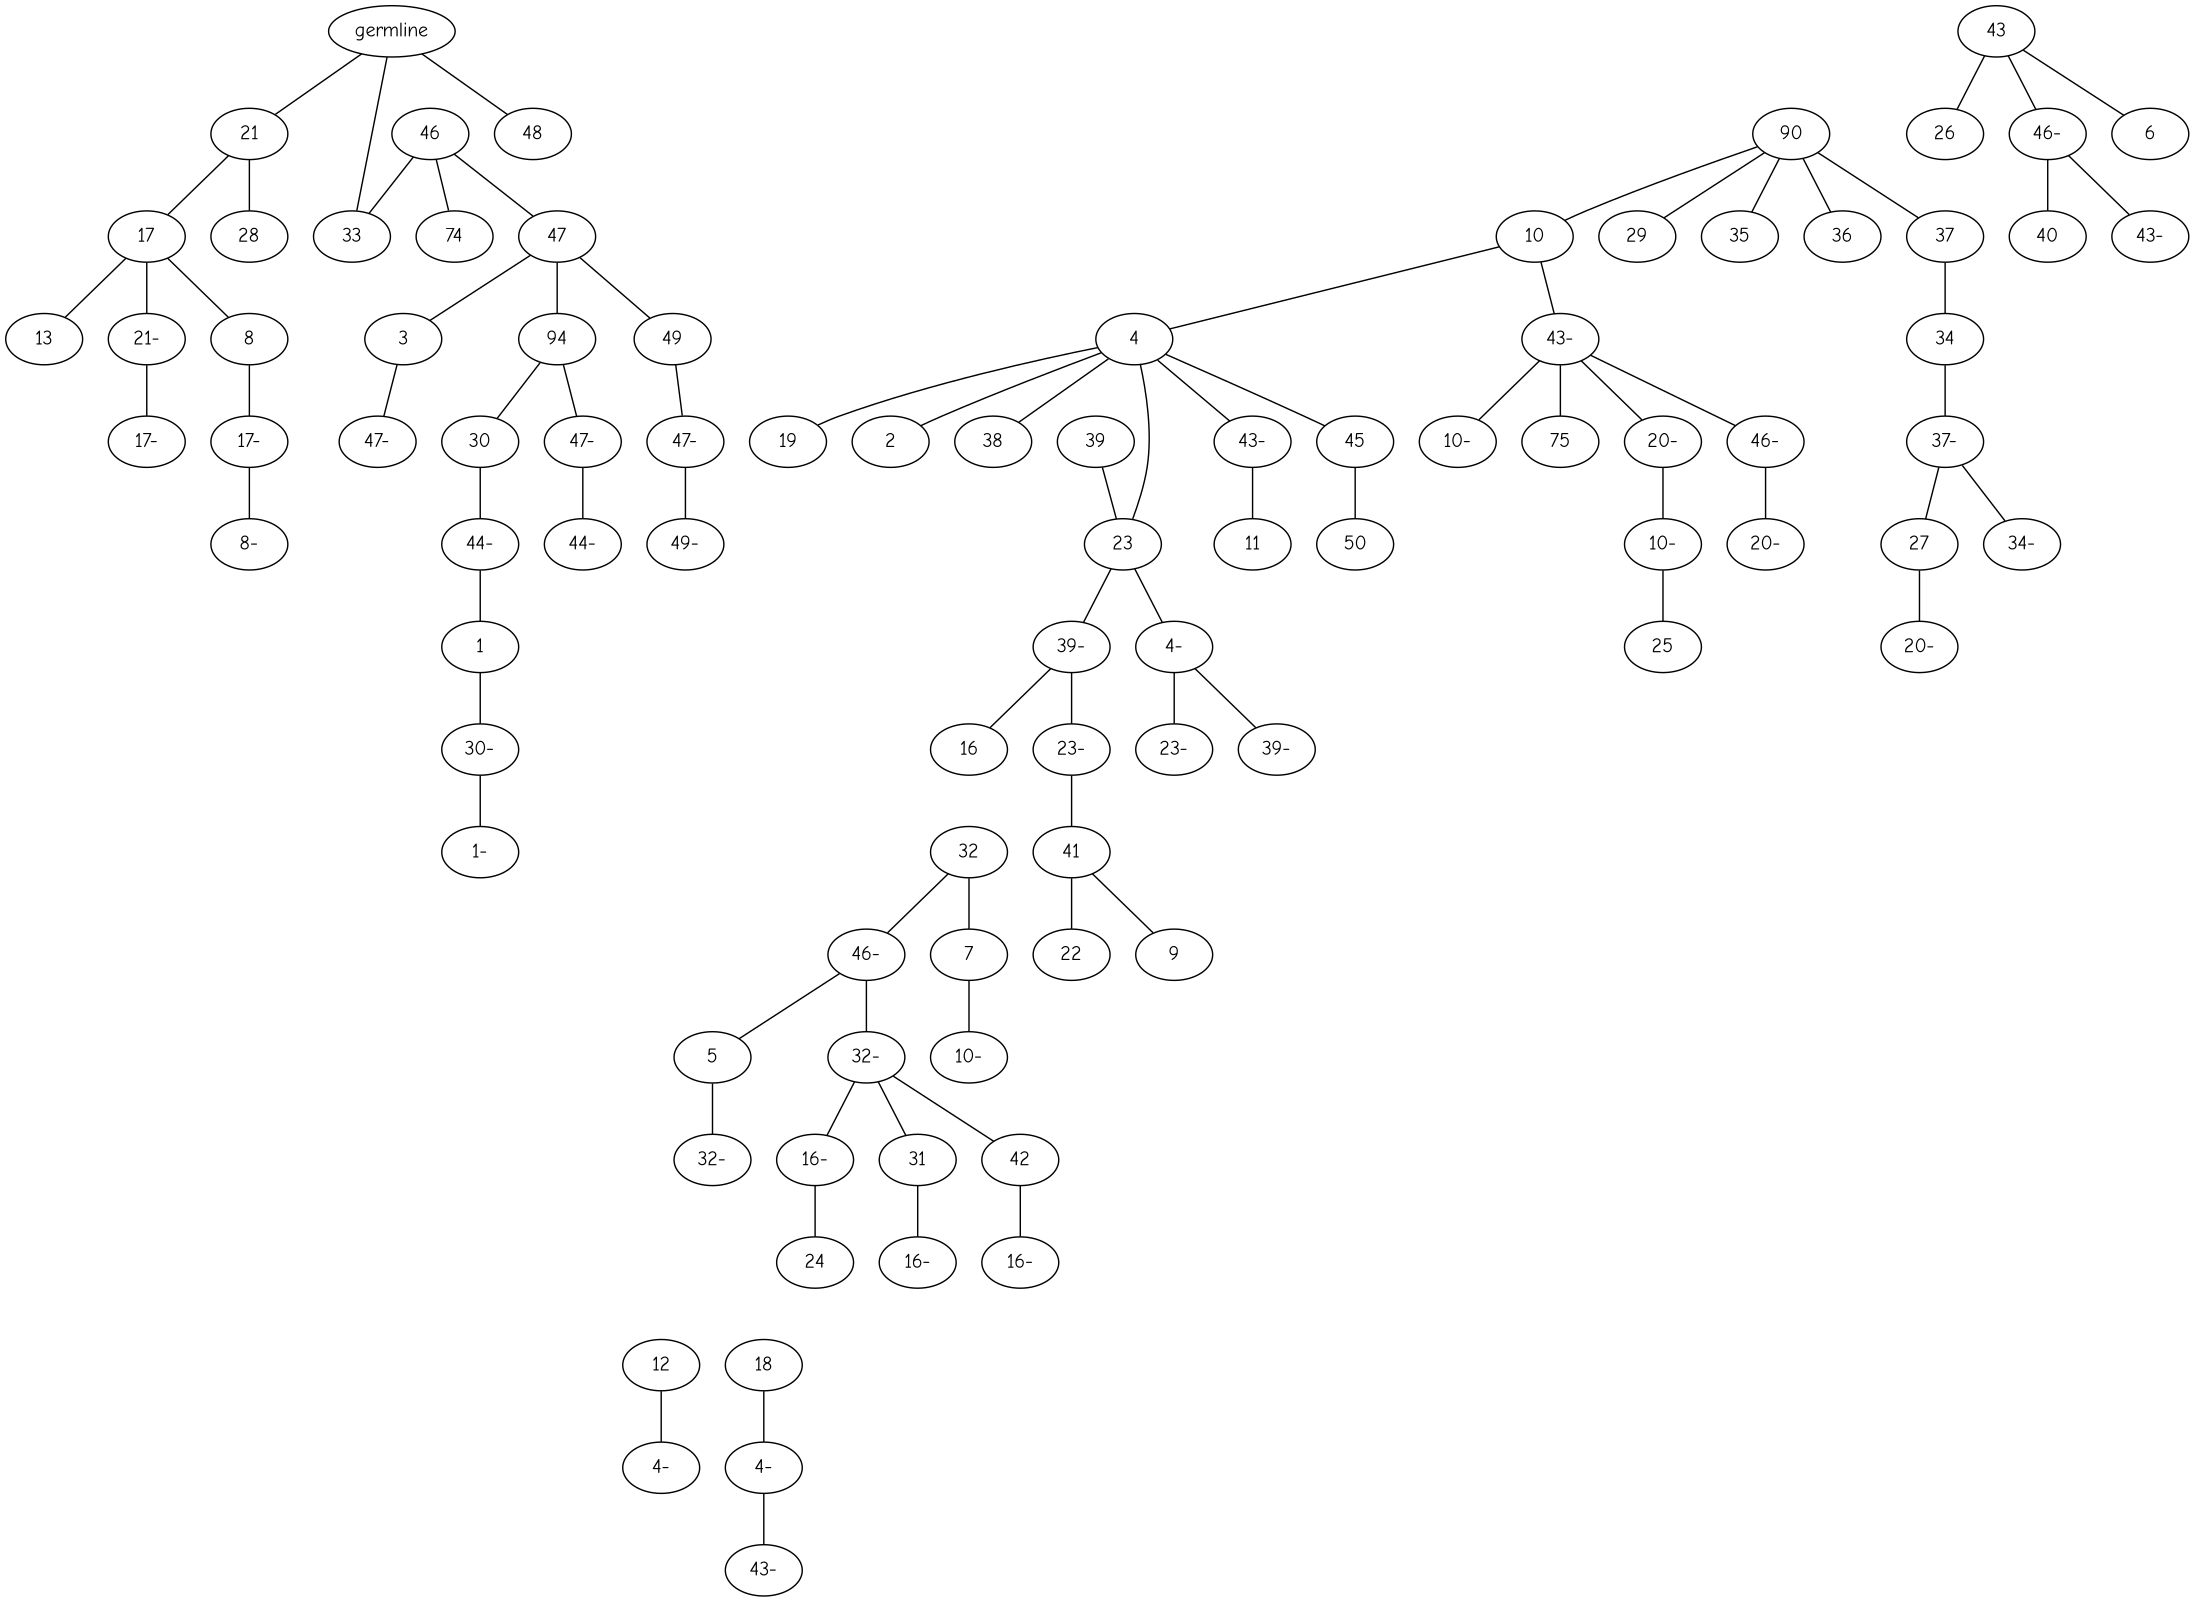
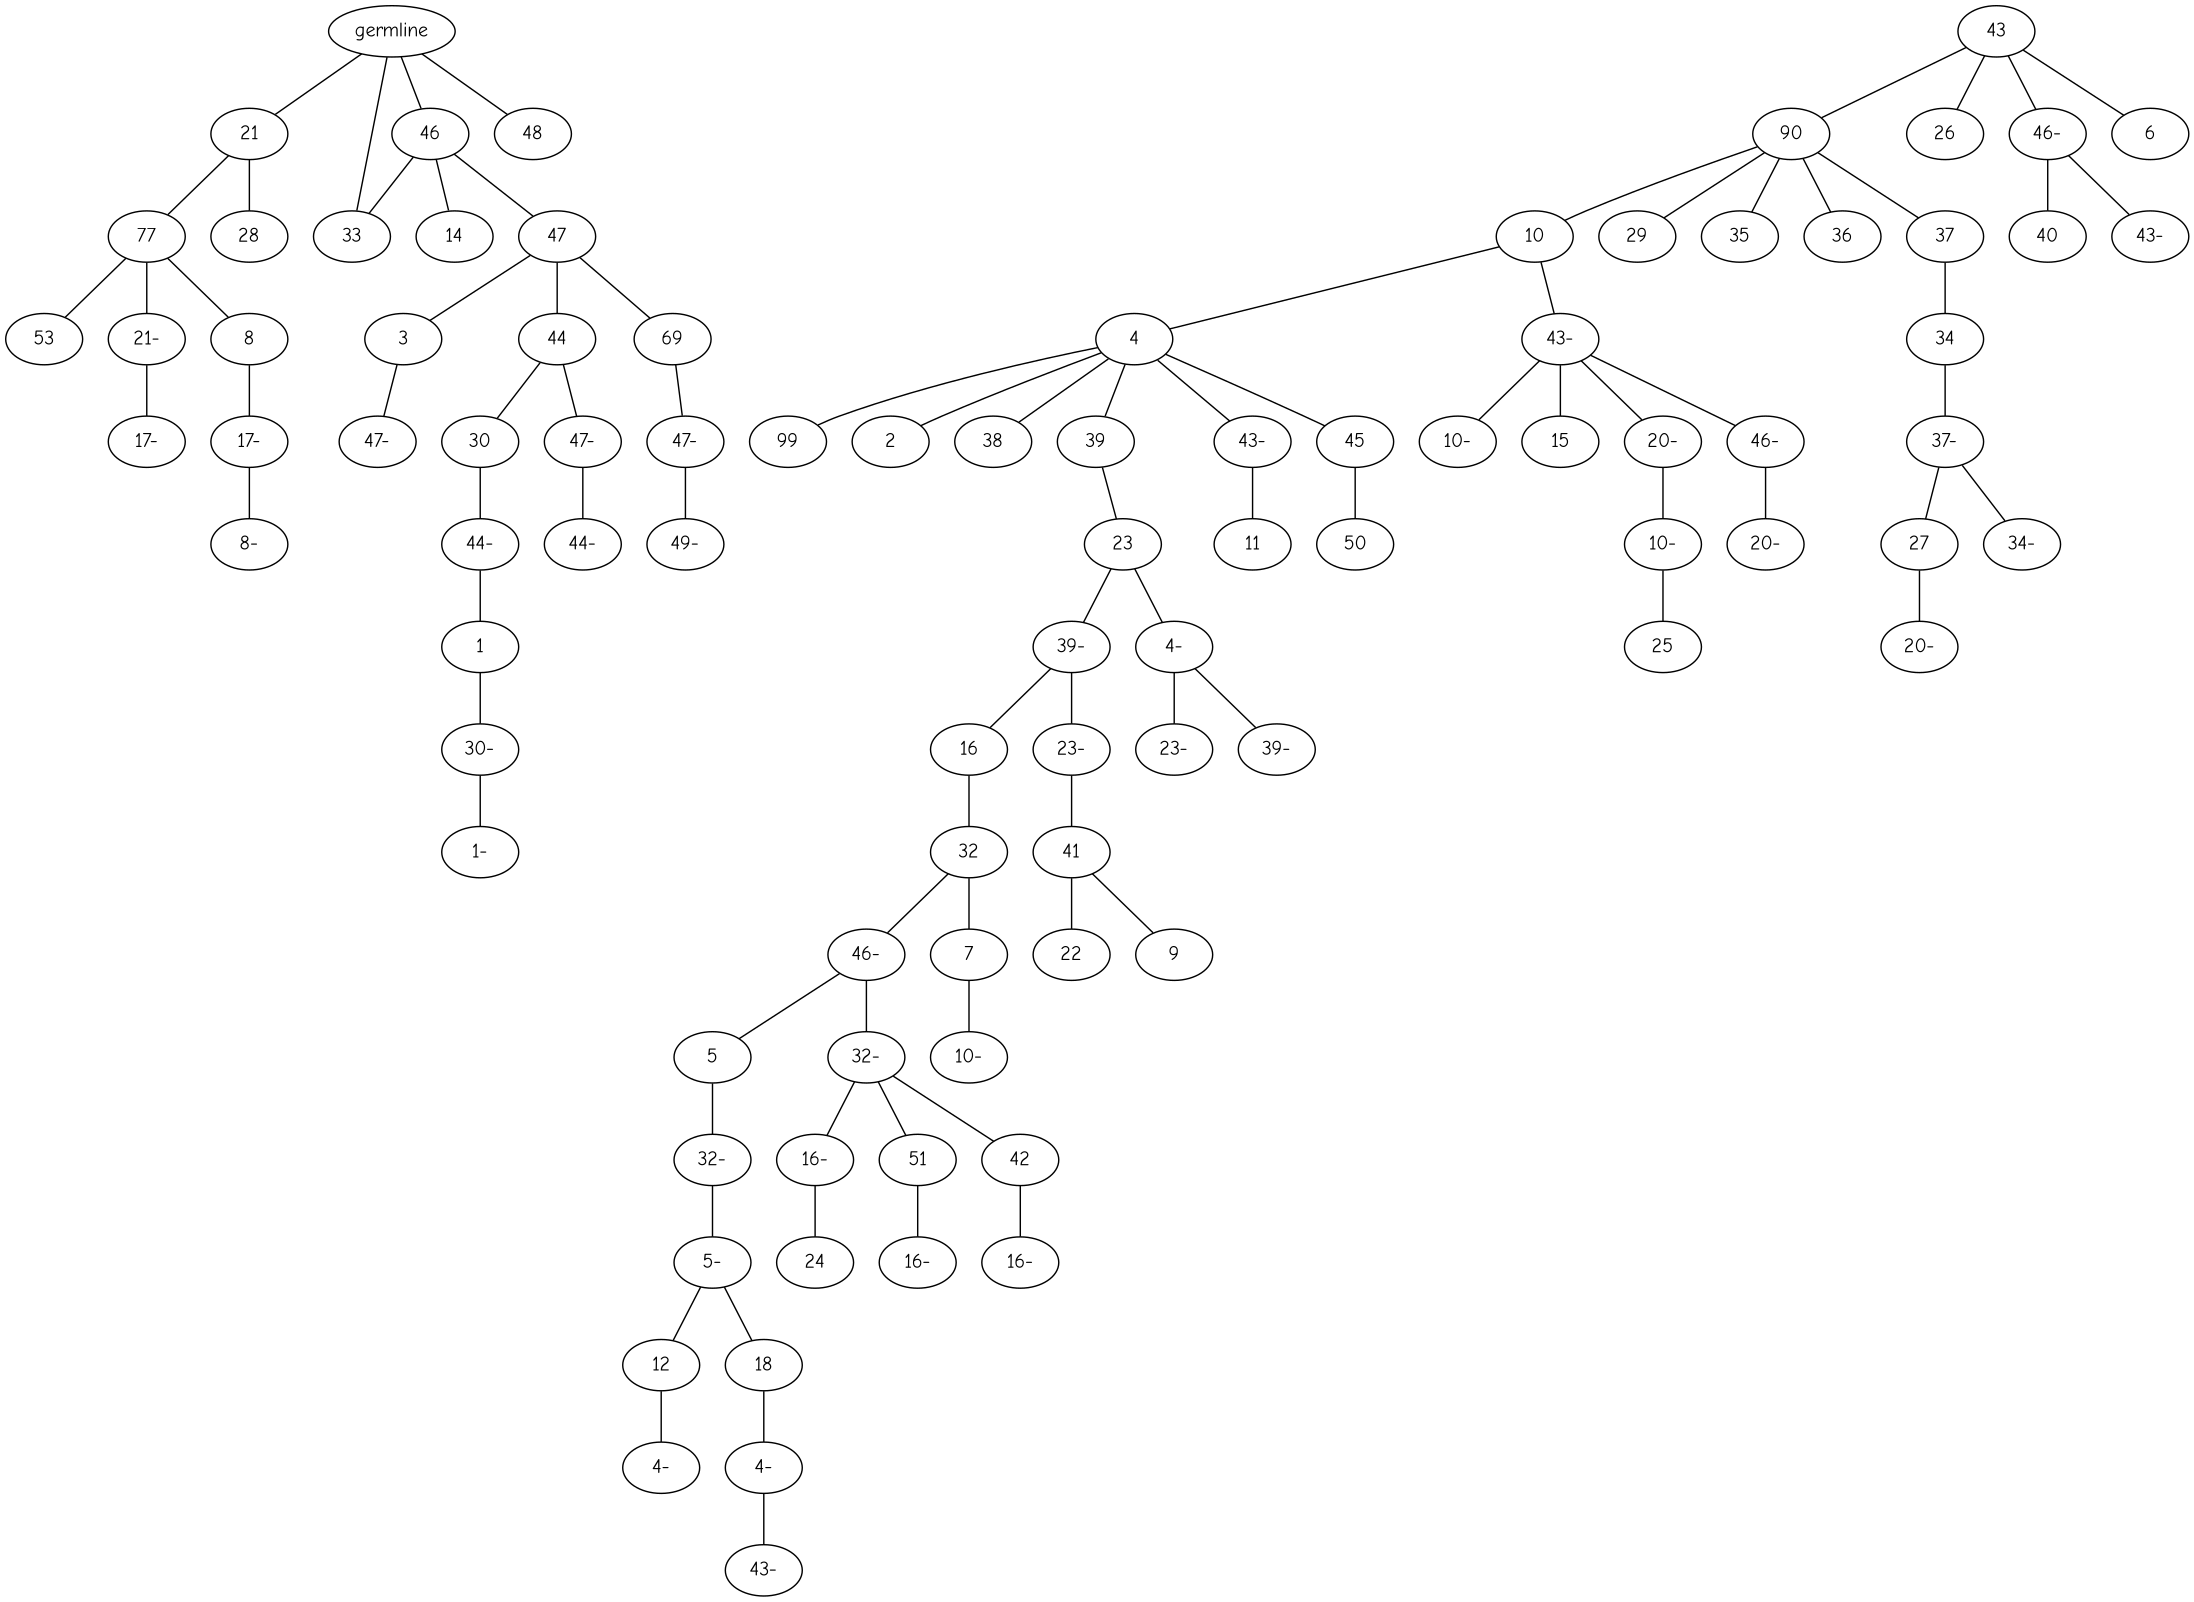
none -> (411, 83)
none -> (1894, 83)
(147, 237) -> (147, 237)
(455, 237) -> (455, 237)
(44, 339) -> (44, 339)
(557, 339) -> (557, 339)
(673, 339) -> (673, 339)
(788, 442) -> (788, 442)
(1149, 442) -> (1115, 390)
(1560, 442) -> (1560, 442)
none -> (969, 801)
(918, 1160) -> (918, 1160)
none -> (712, 1263)
